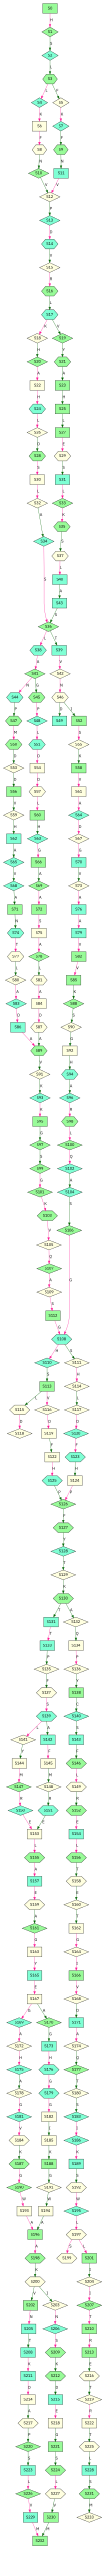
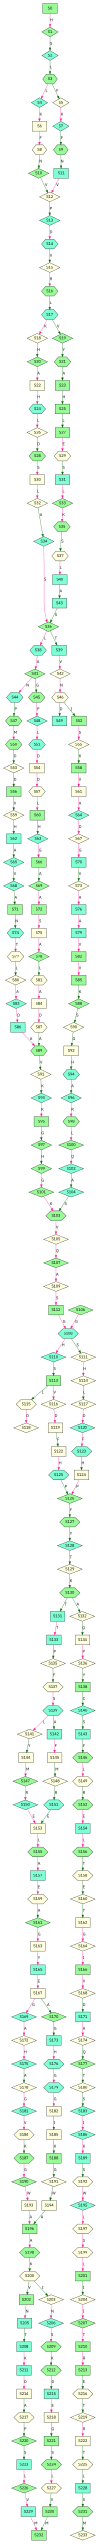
(41, 1157) -> (43, 1157)
(70, 1210) -> (65, 1202)
(82, 2245) -> (83, 2263)
